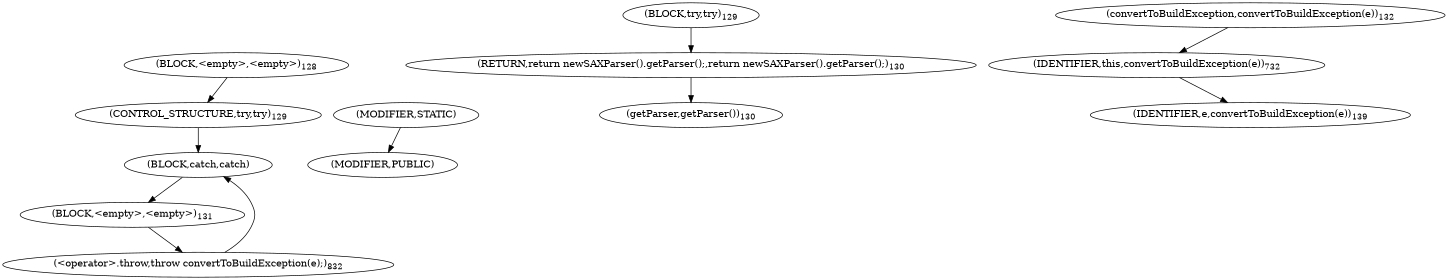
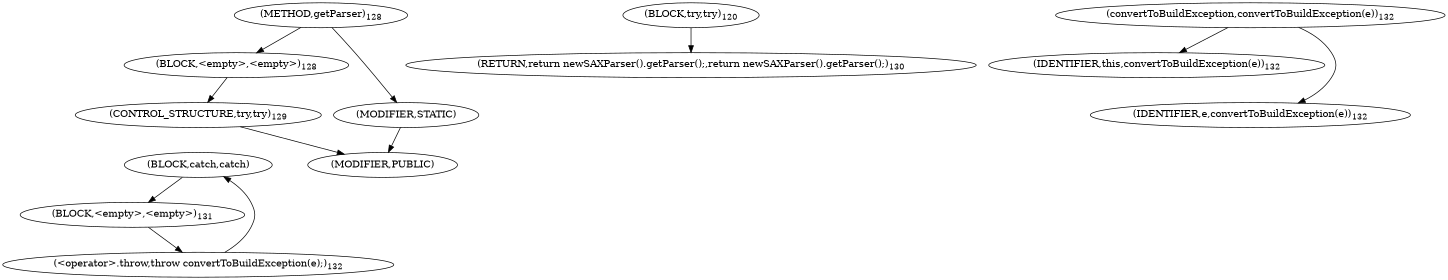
(730, 14) -> (730, 14)
none -> (321, 15)
(1273, 64) -> (1273, 64)
(1200, 88) -> (1336, 62)
(1360, 114) -> (1360, 114)
(691, 115) -> none
(198, 137) -> (289, 140)
(335, 264) -> (335, 264)
